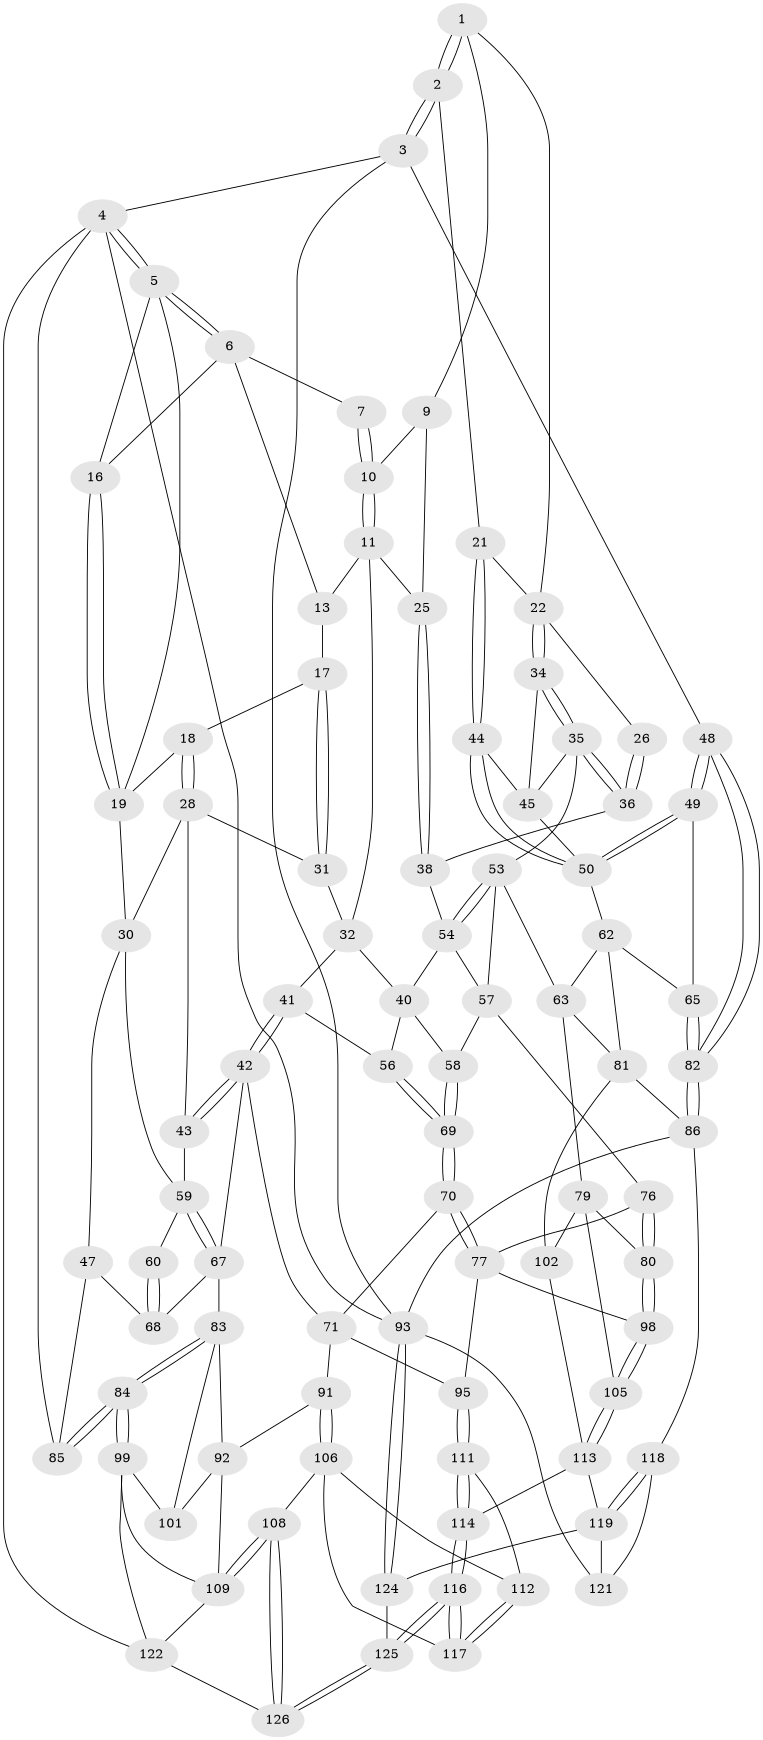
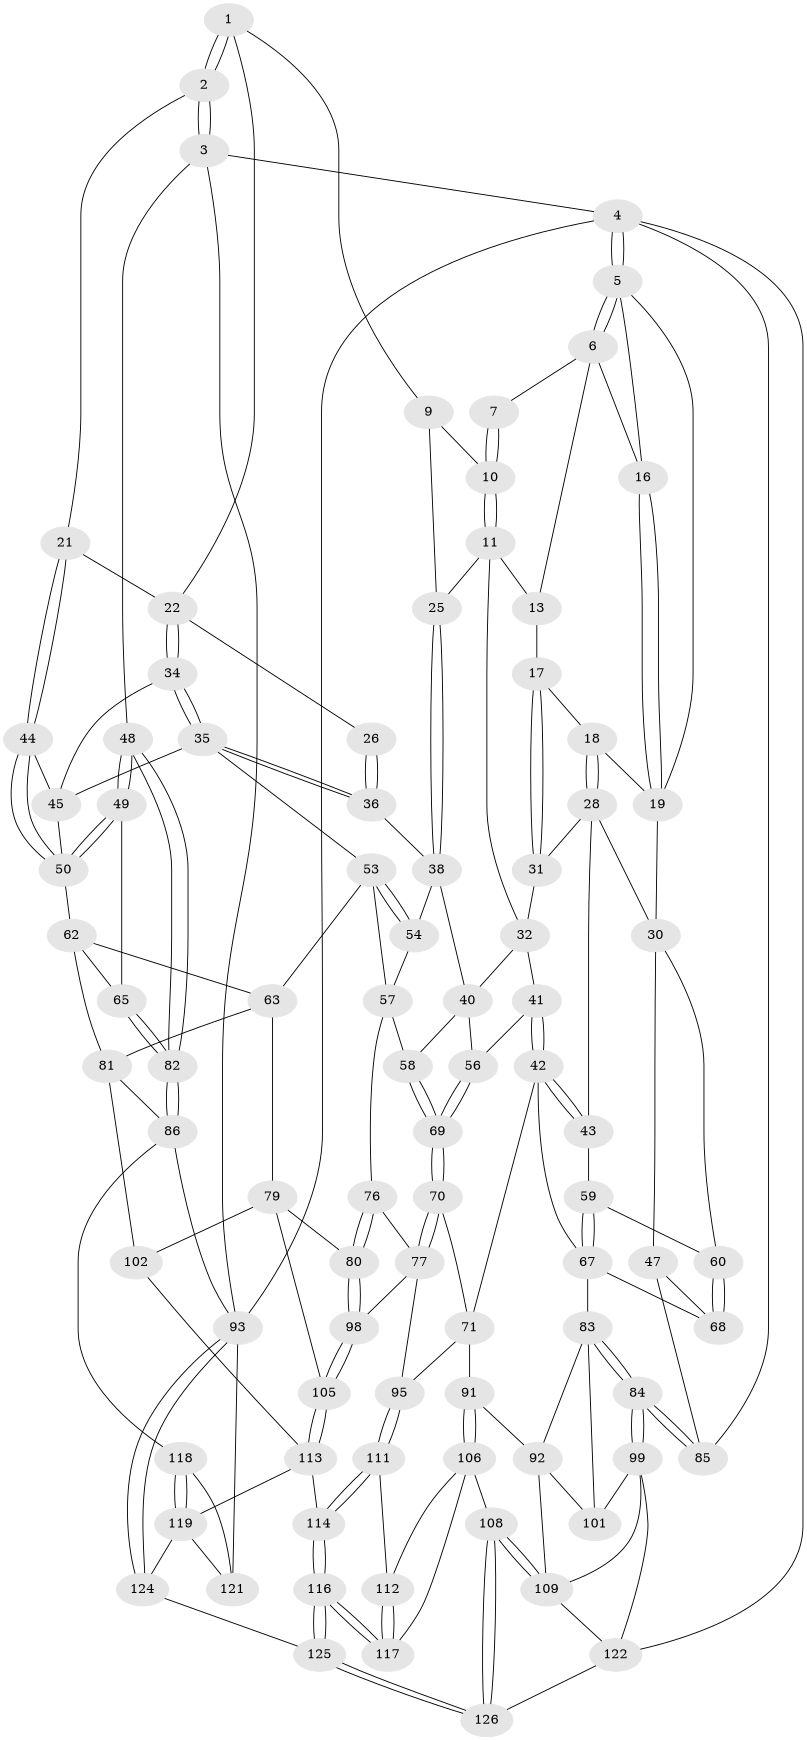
(426, 968) -> (452, 936)
(133, 1071) -> (704, 1095)
